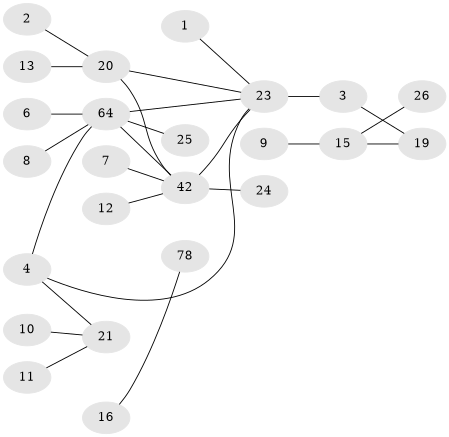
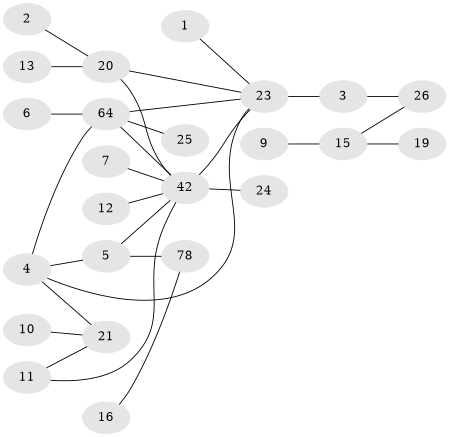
(377, 117) -> (383, 97)
(27, 162) -> none
none -> (106, 256)
none -> (152, 325)
